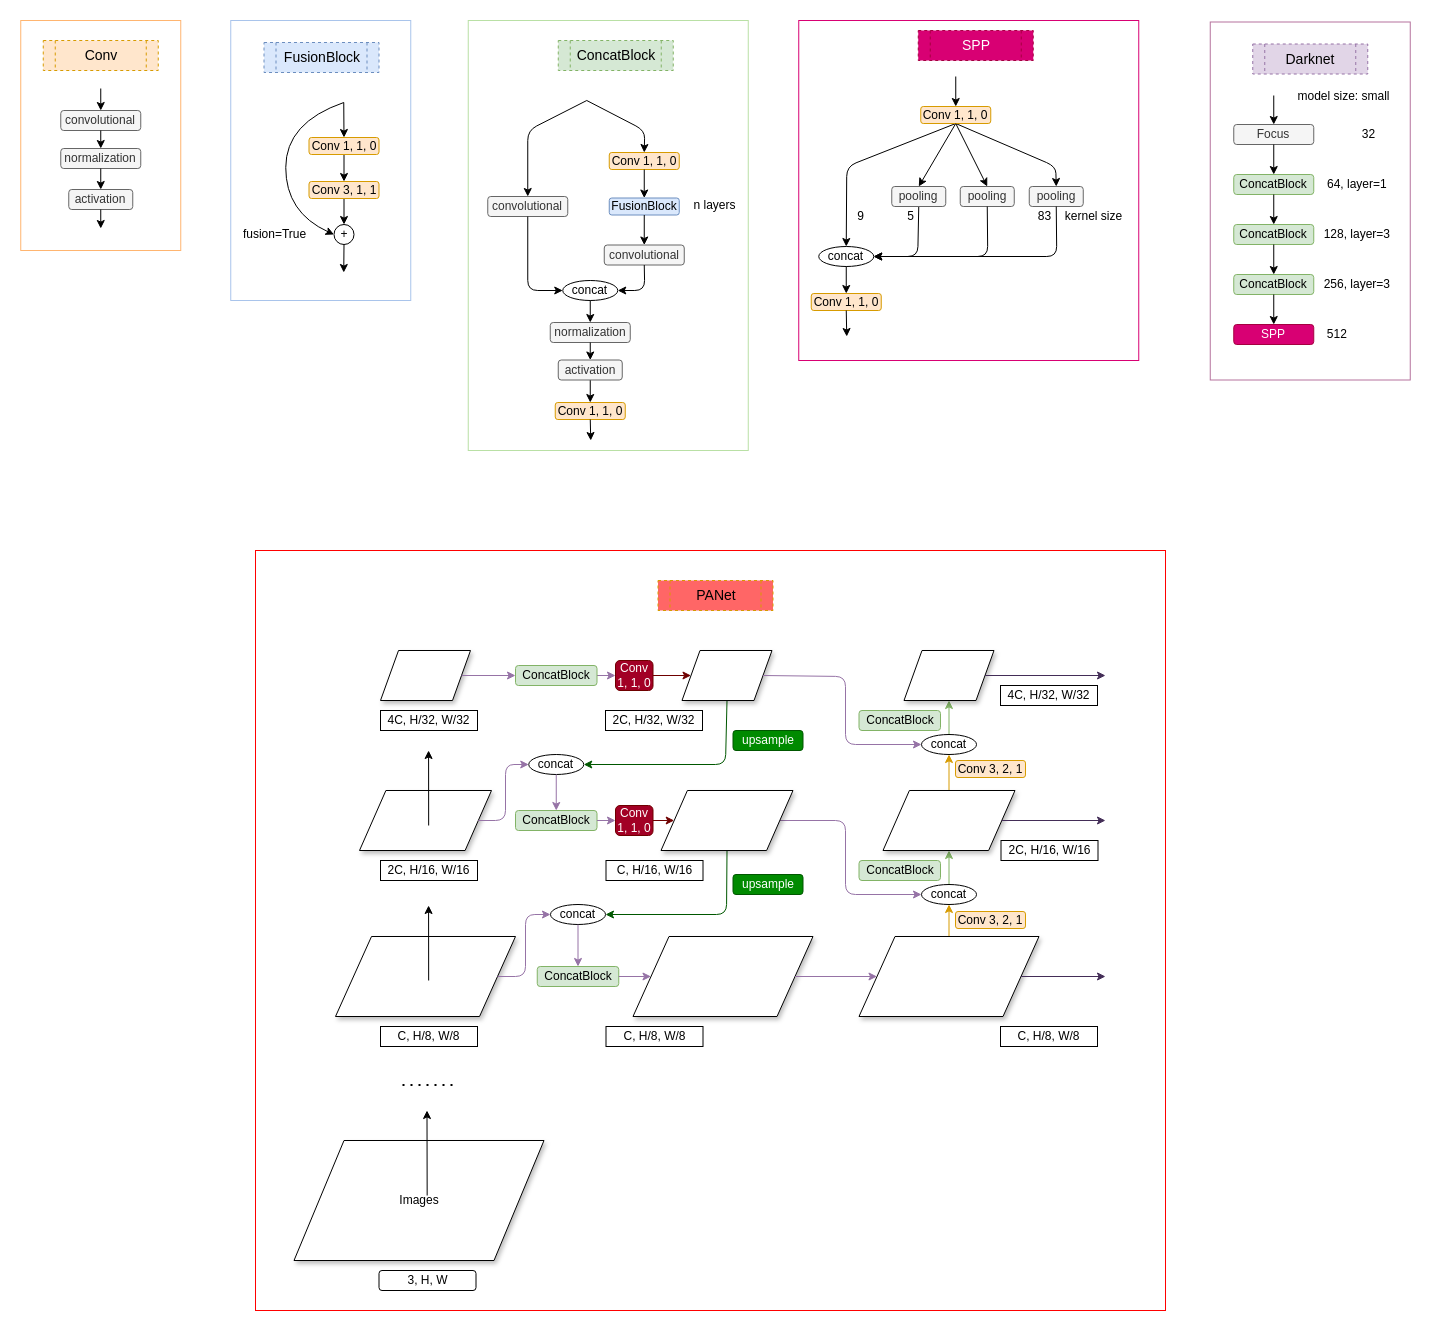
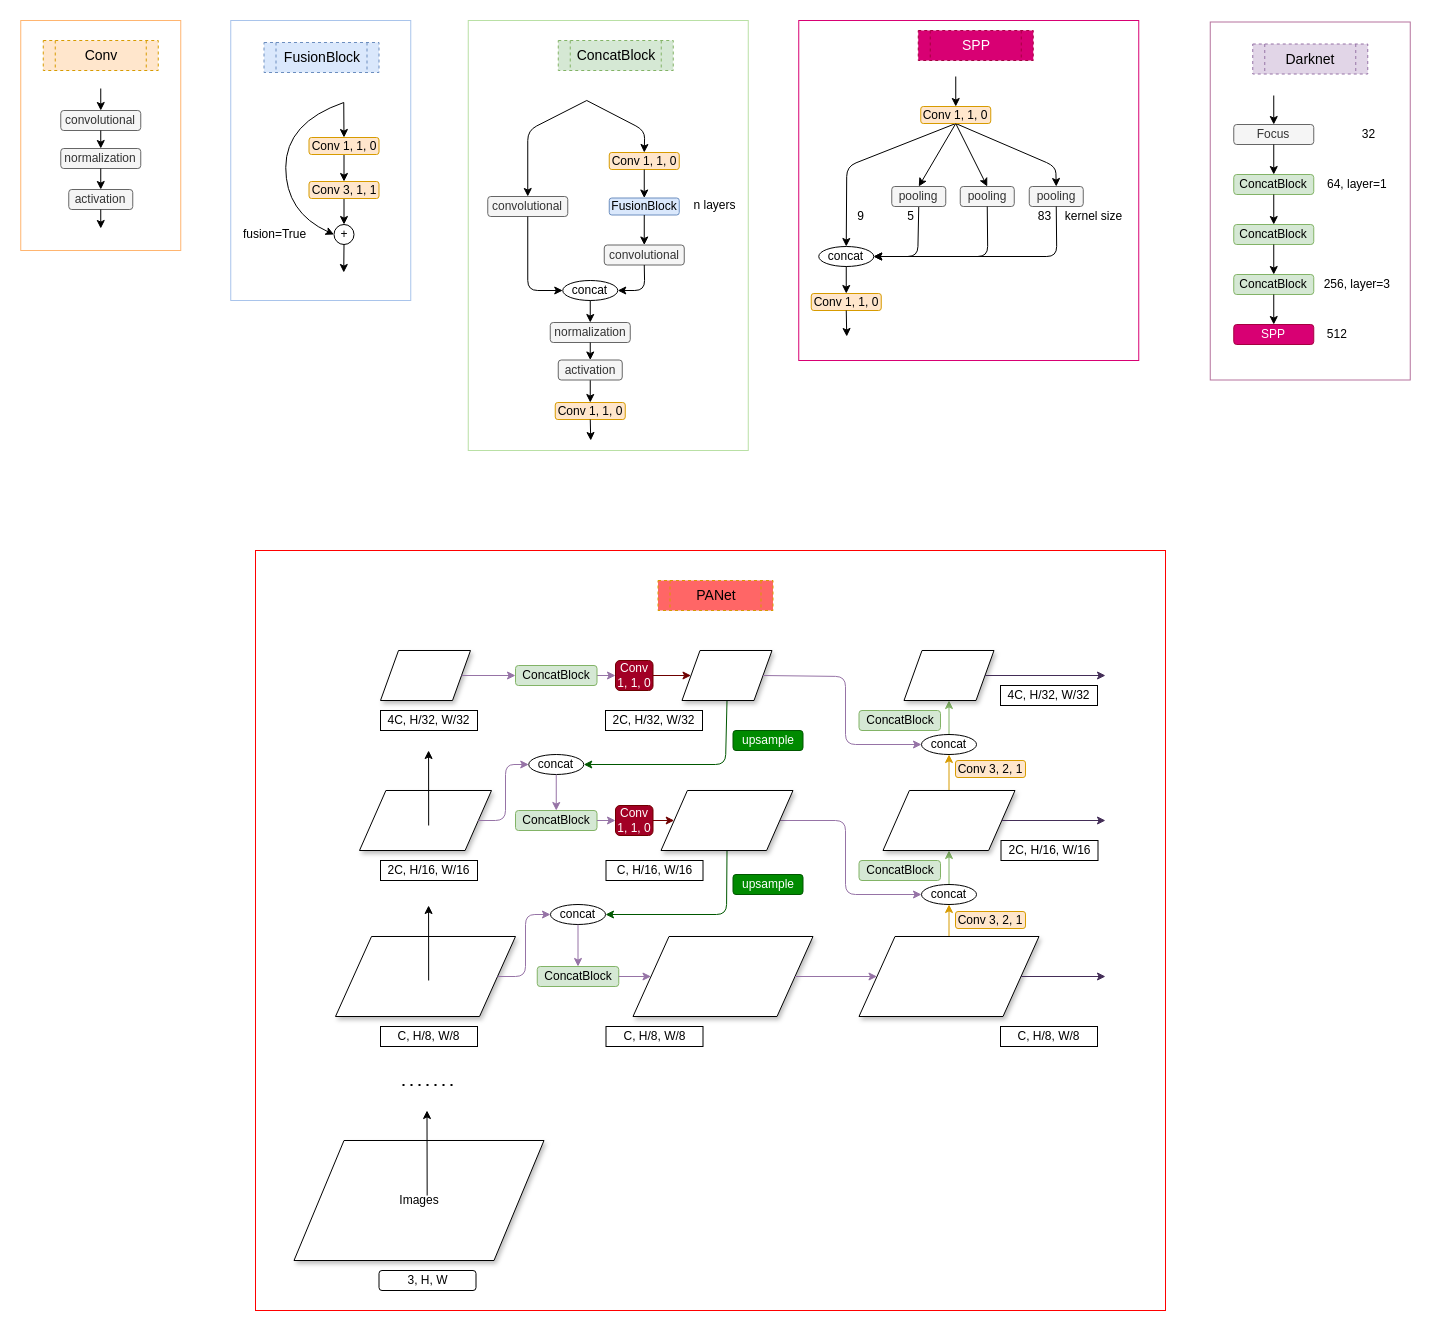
(1344, 97) -> none
(1359, 235) -> none
